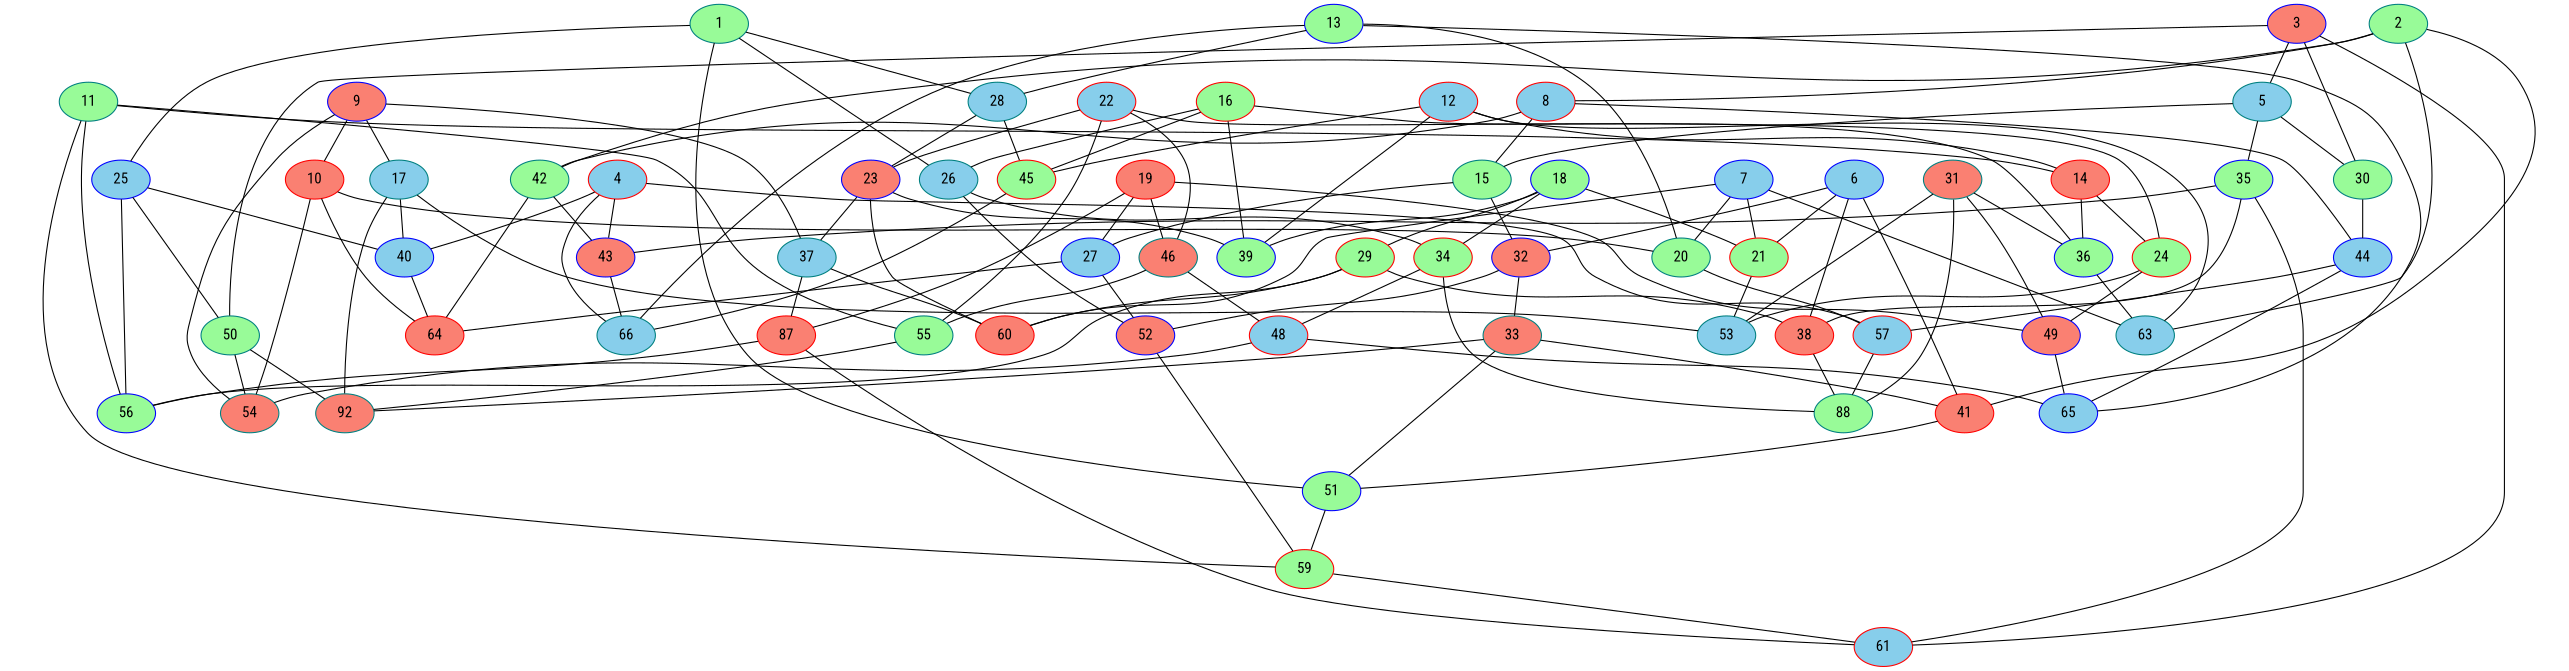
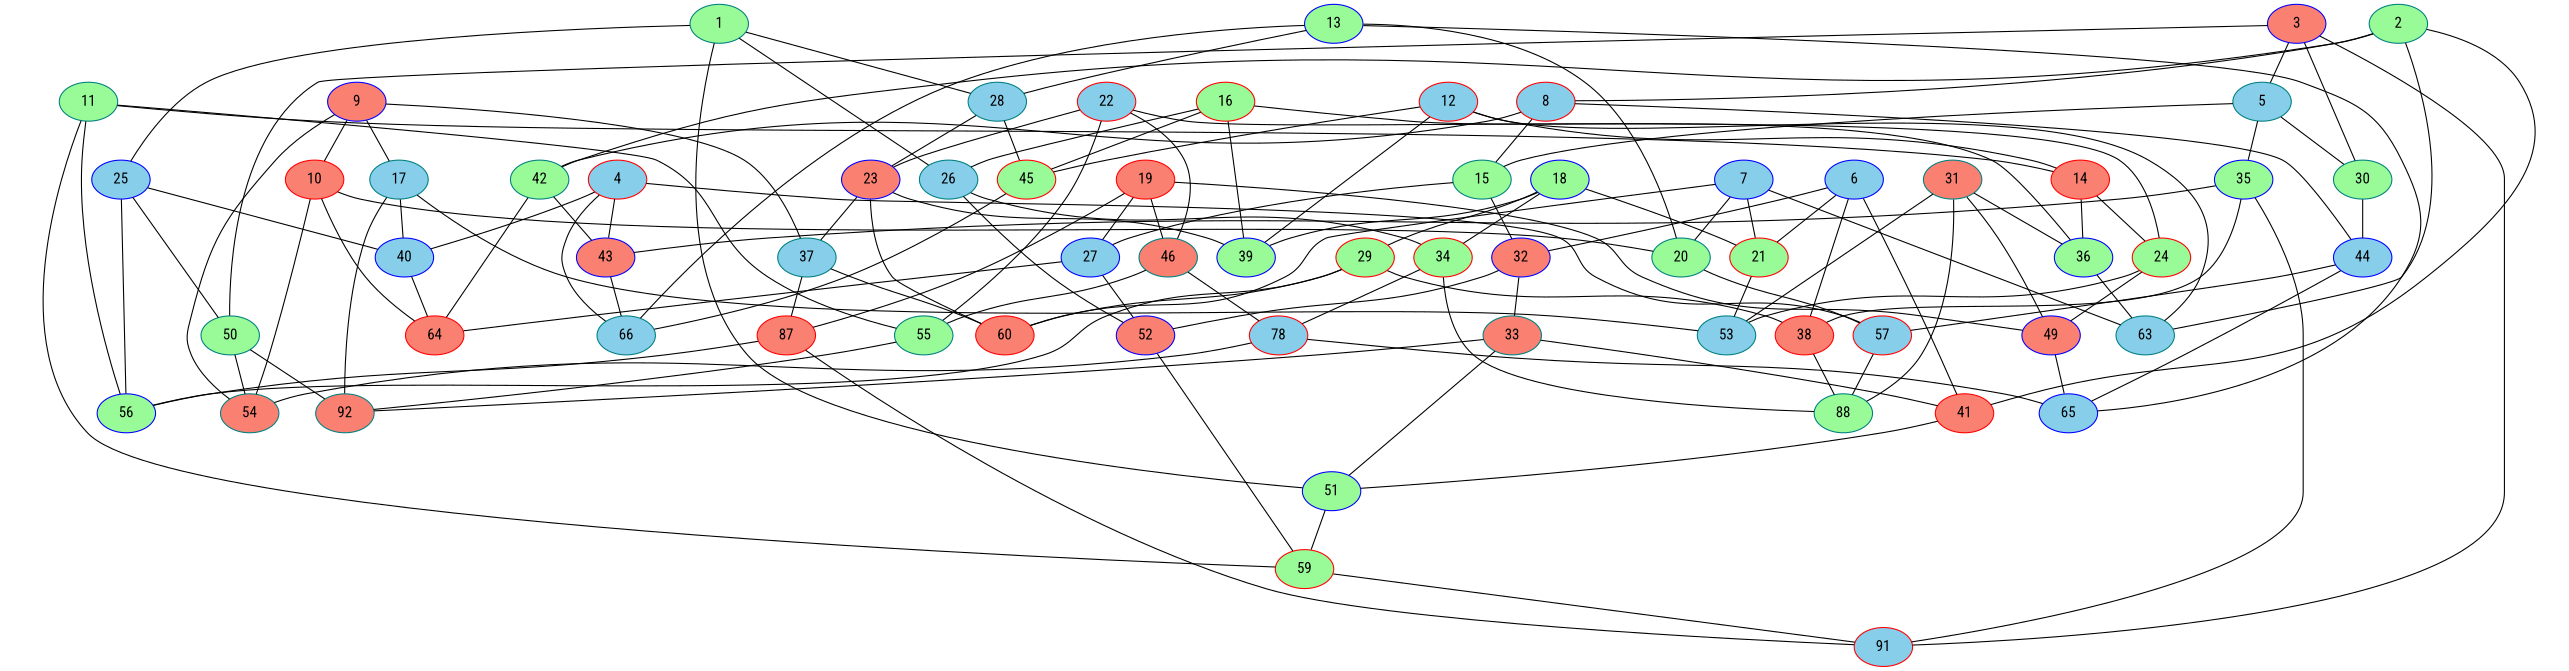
(1279, 335) -> (1279, 335)
(1883, 647) -> (1883, 647)
